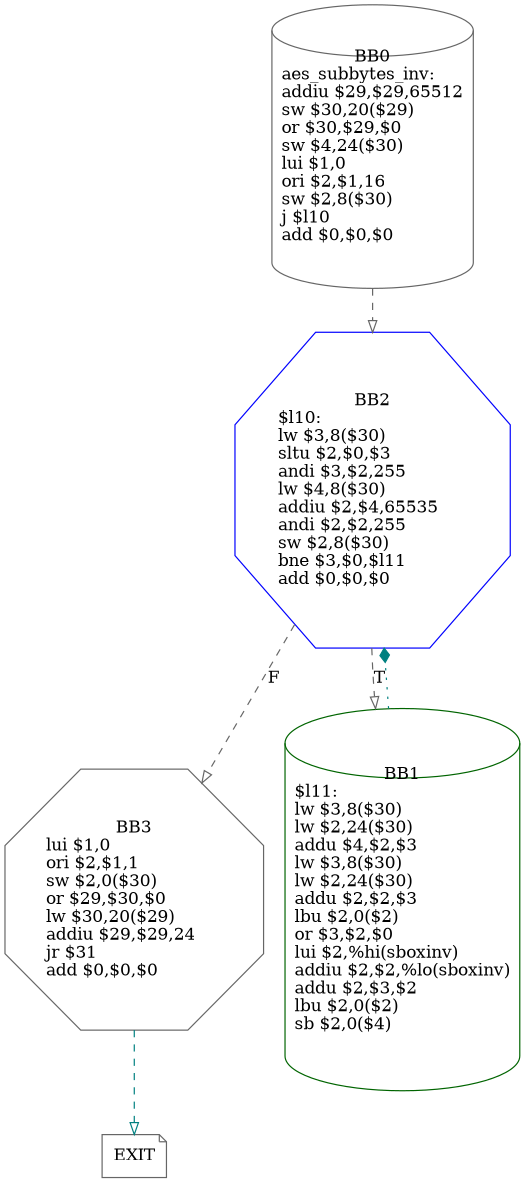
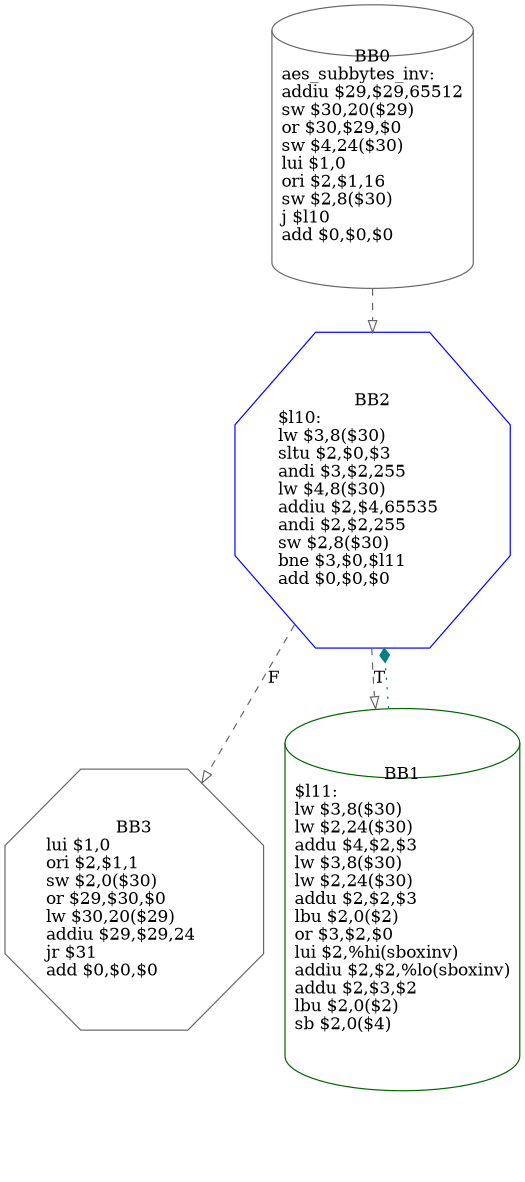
(134, 1156) -> none
